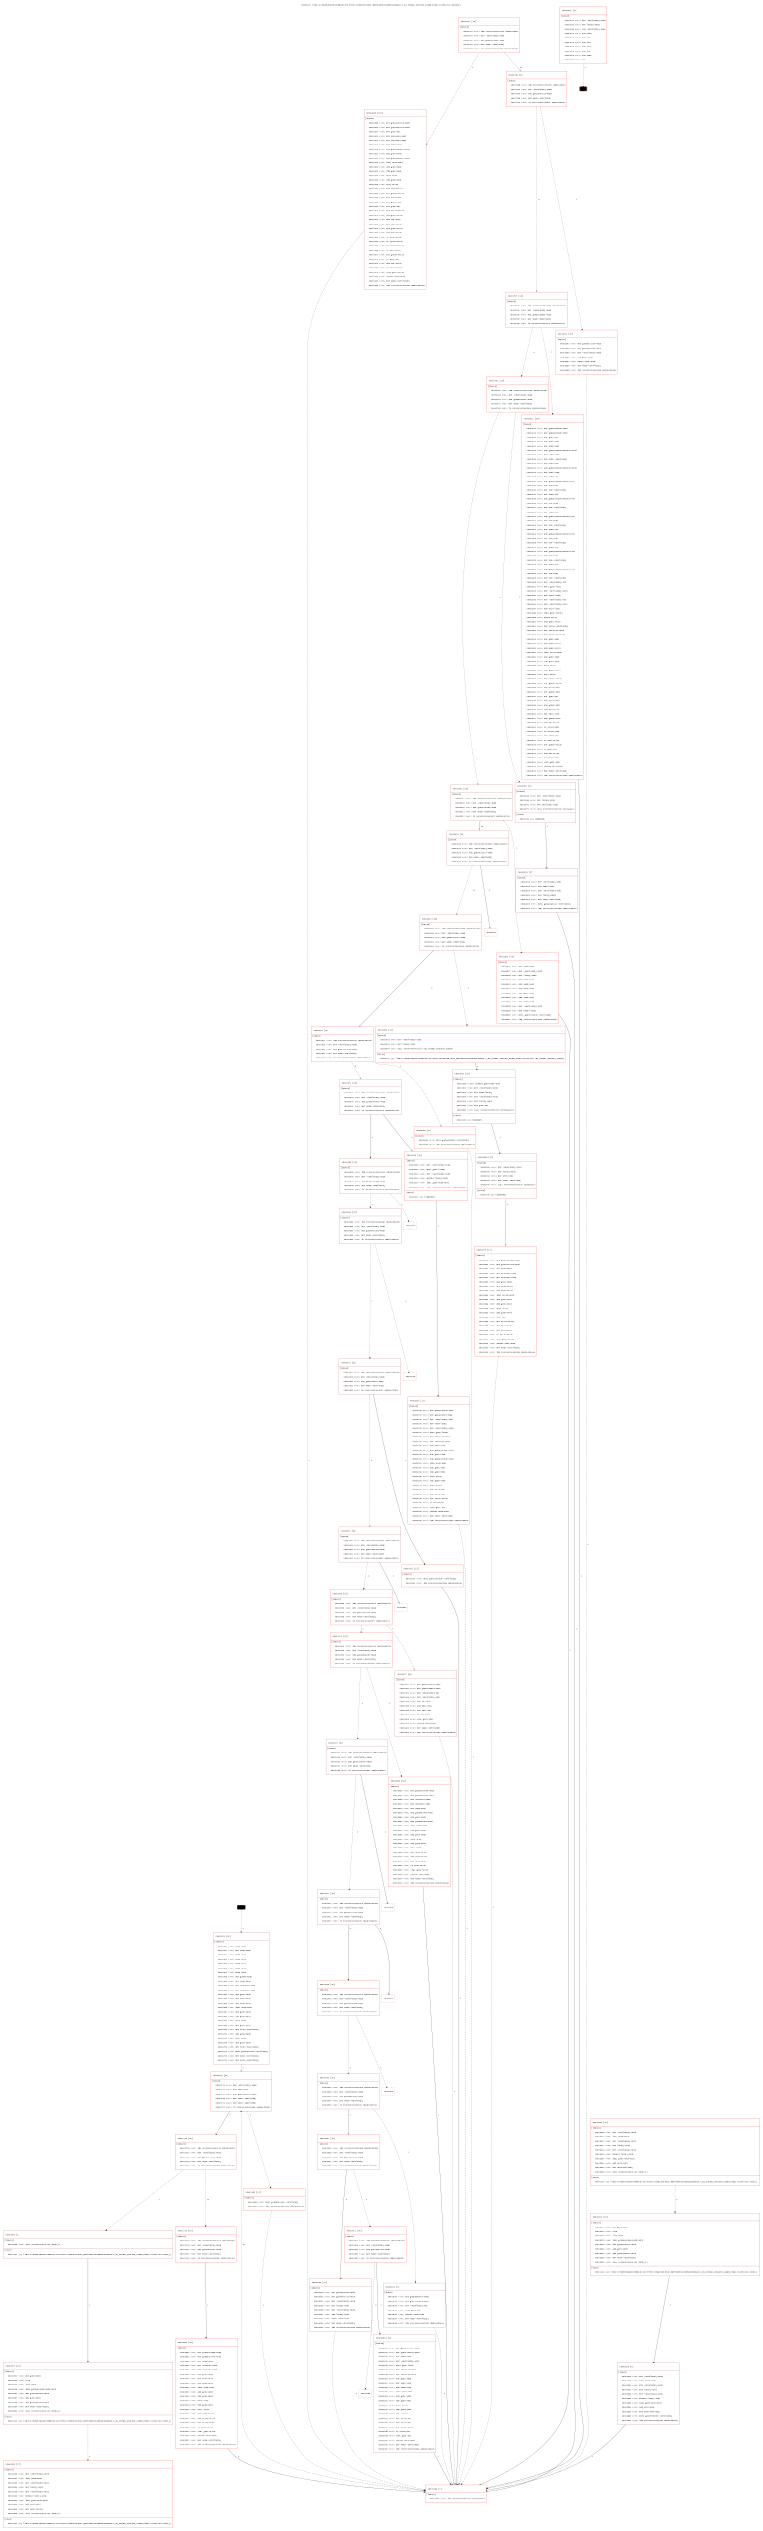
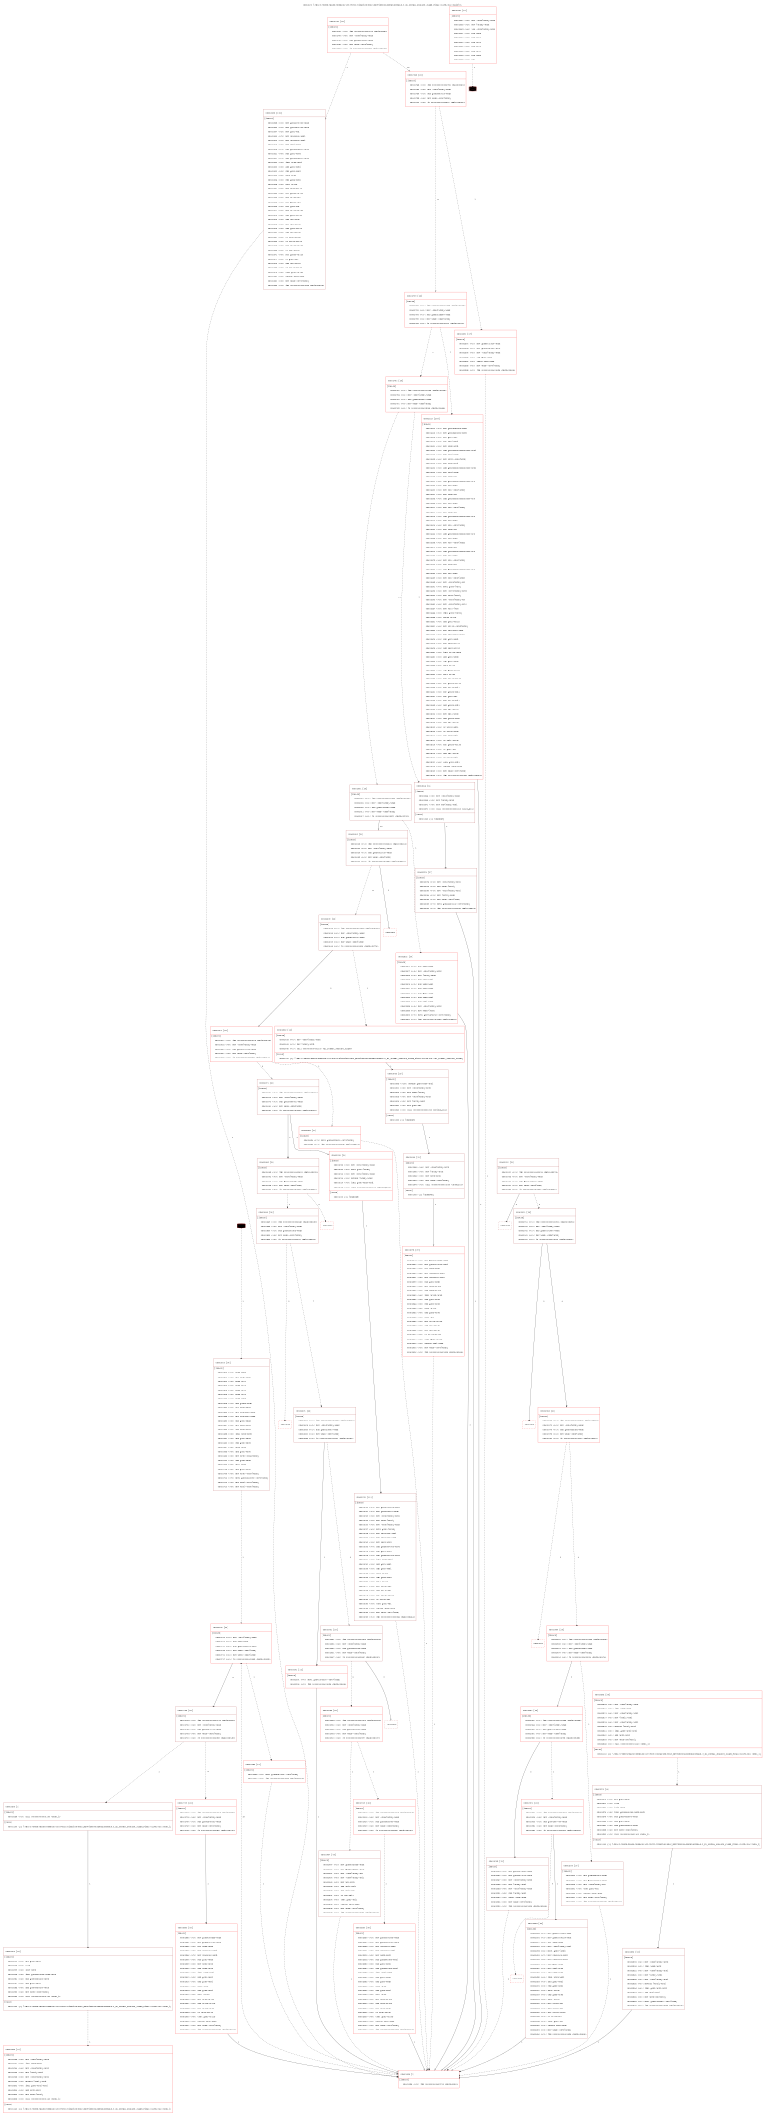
(359, 1703) -> none
